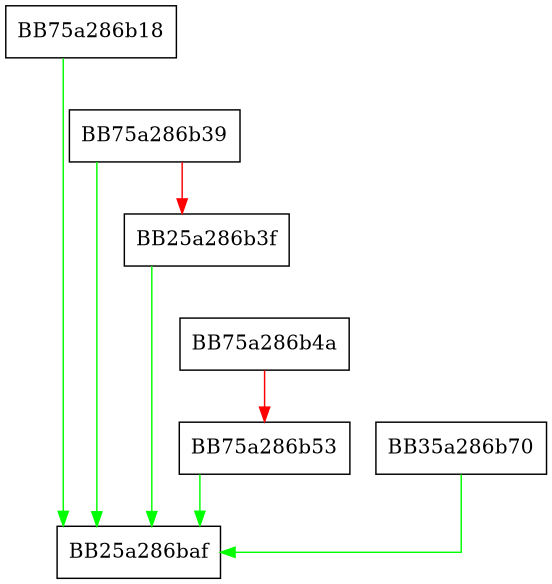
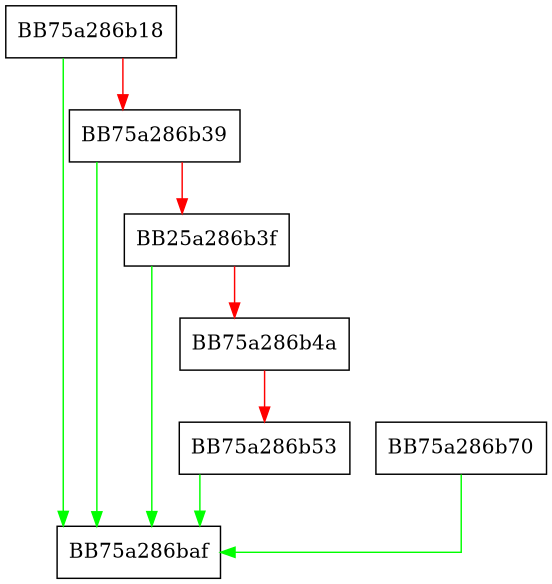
none -> (123, 76)
none -> (235, 285)
(461, 448) -> (461, 448)
(139, 552) -> (139, 552)
